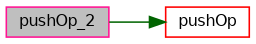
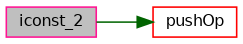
(58, 22) -> (51, 22)
